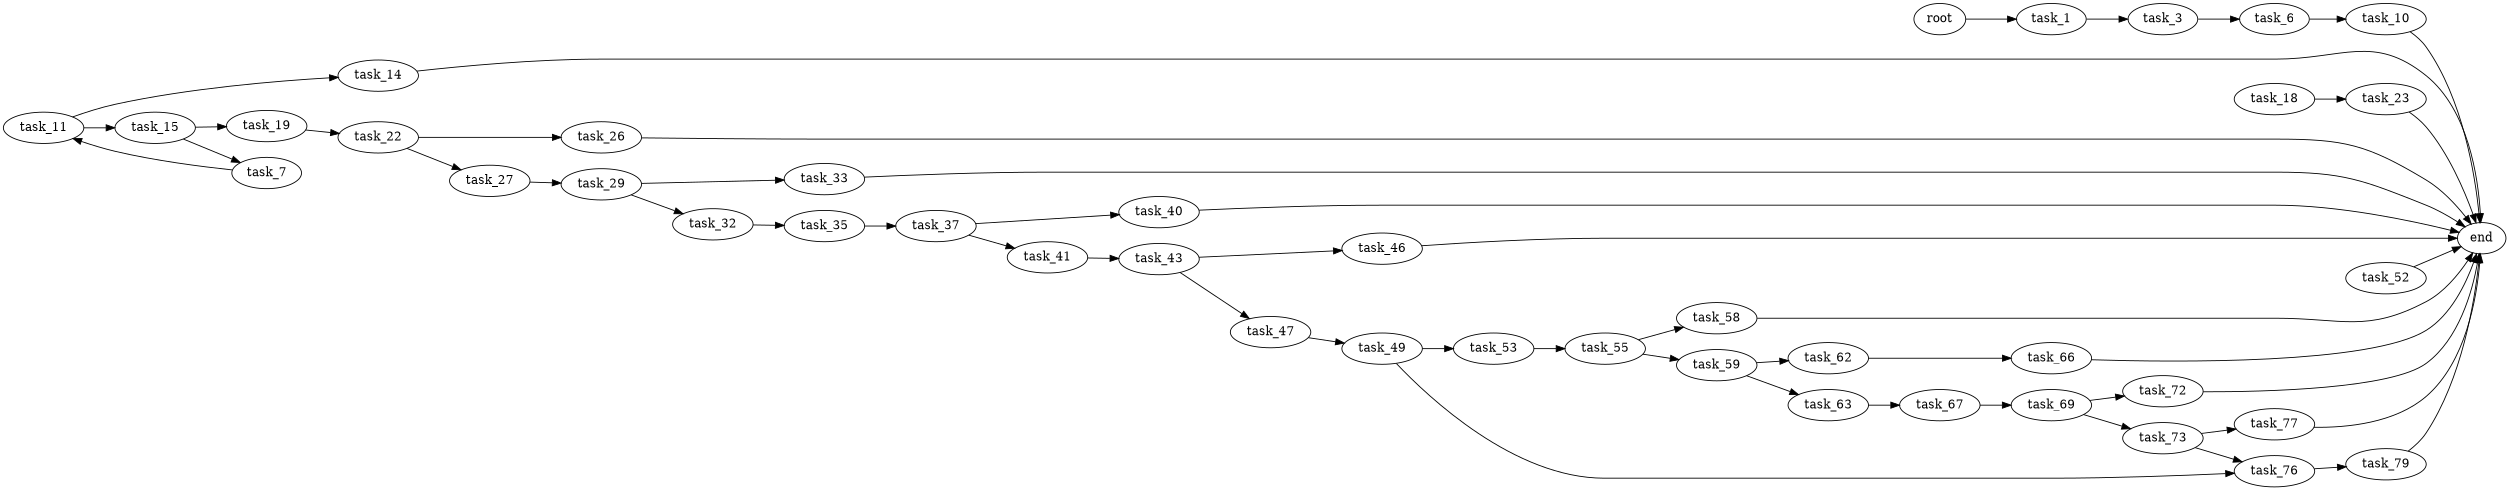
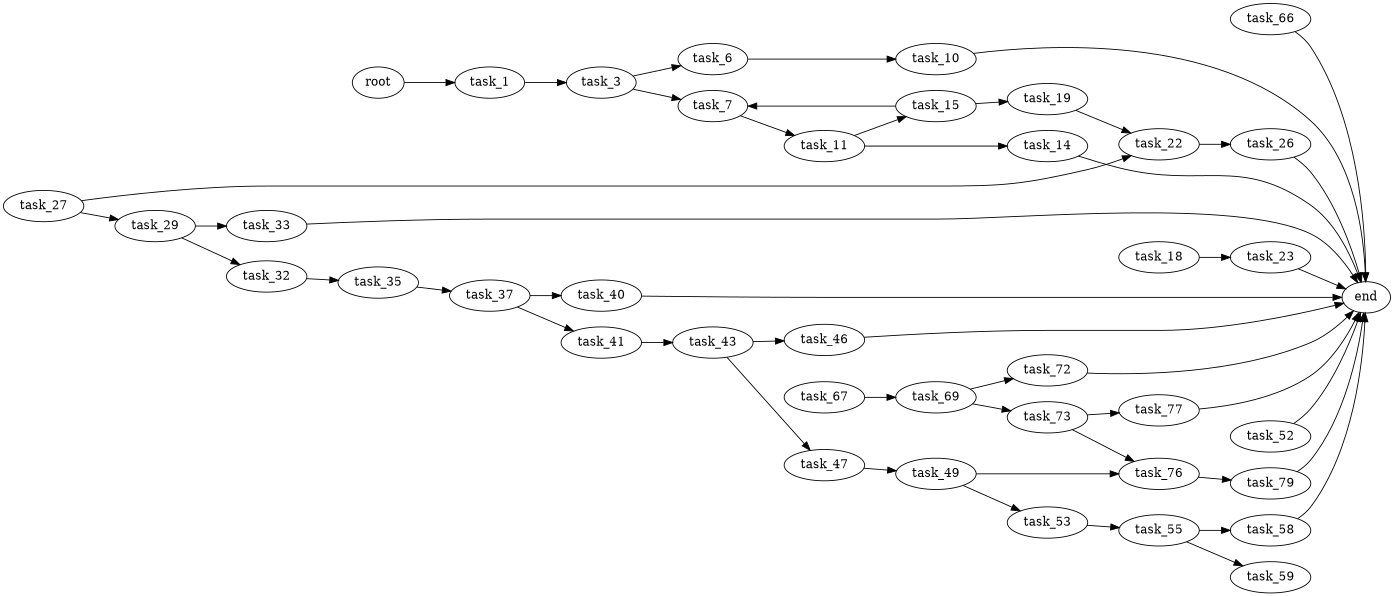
none -> (653, 93)
(430, 157) -> (603, 186)
(1828, 358) -> none
(1828, 405) -> none
